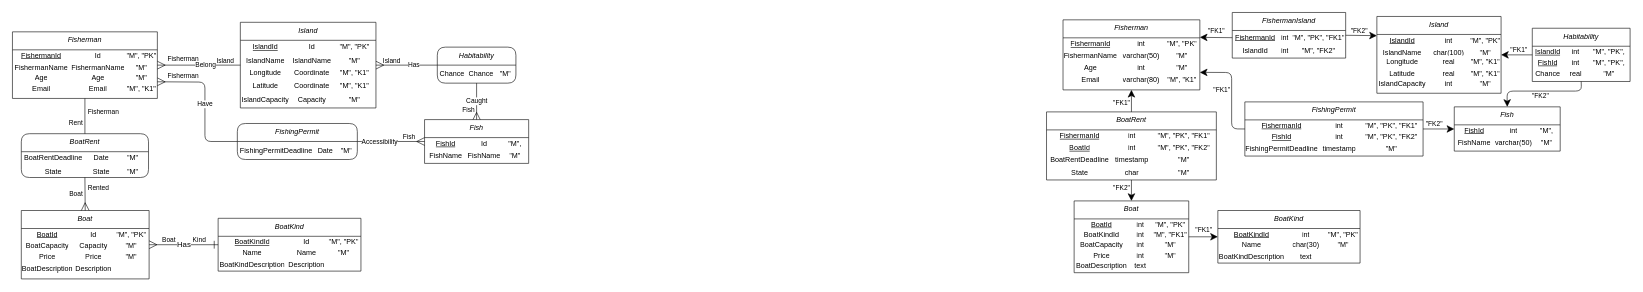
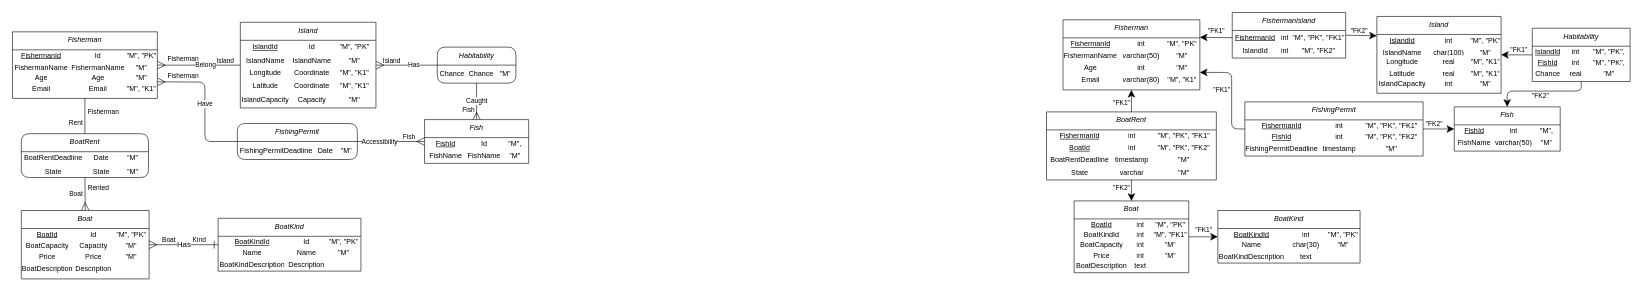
(1132, 173) -> (1132, 173)
